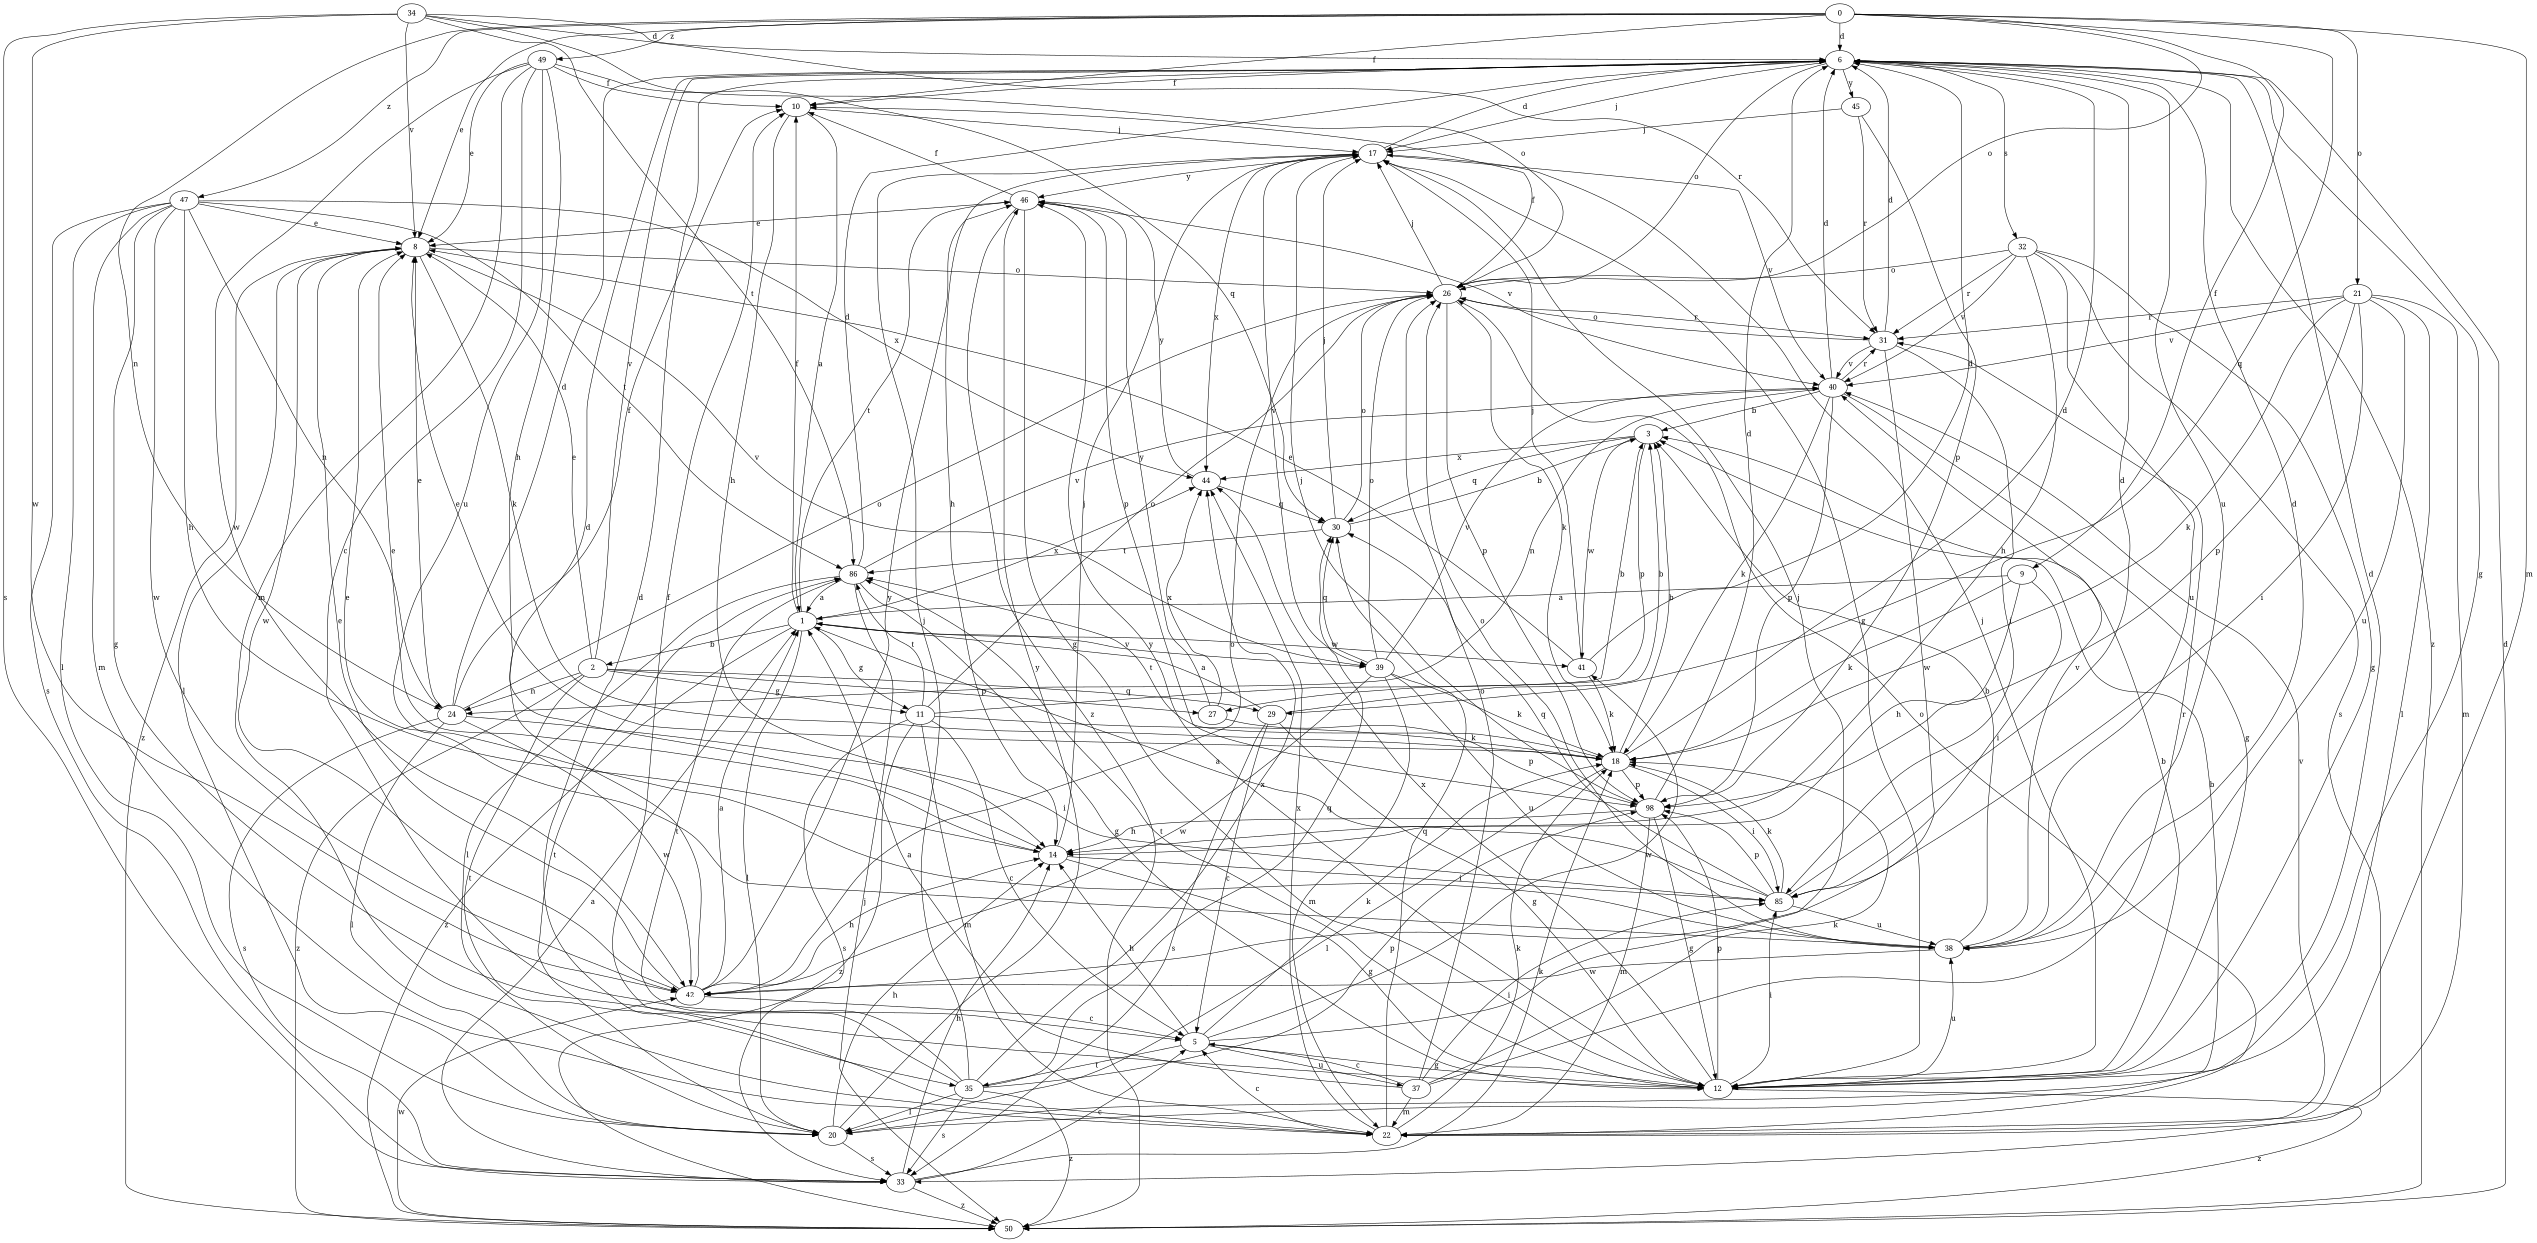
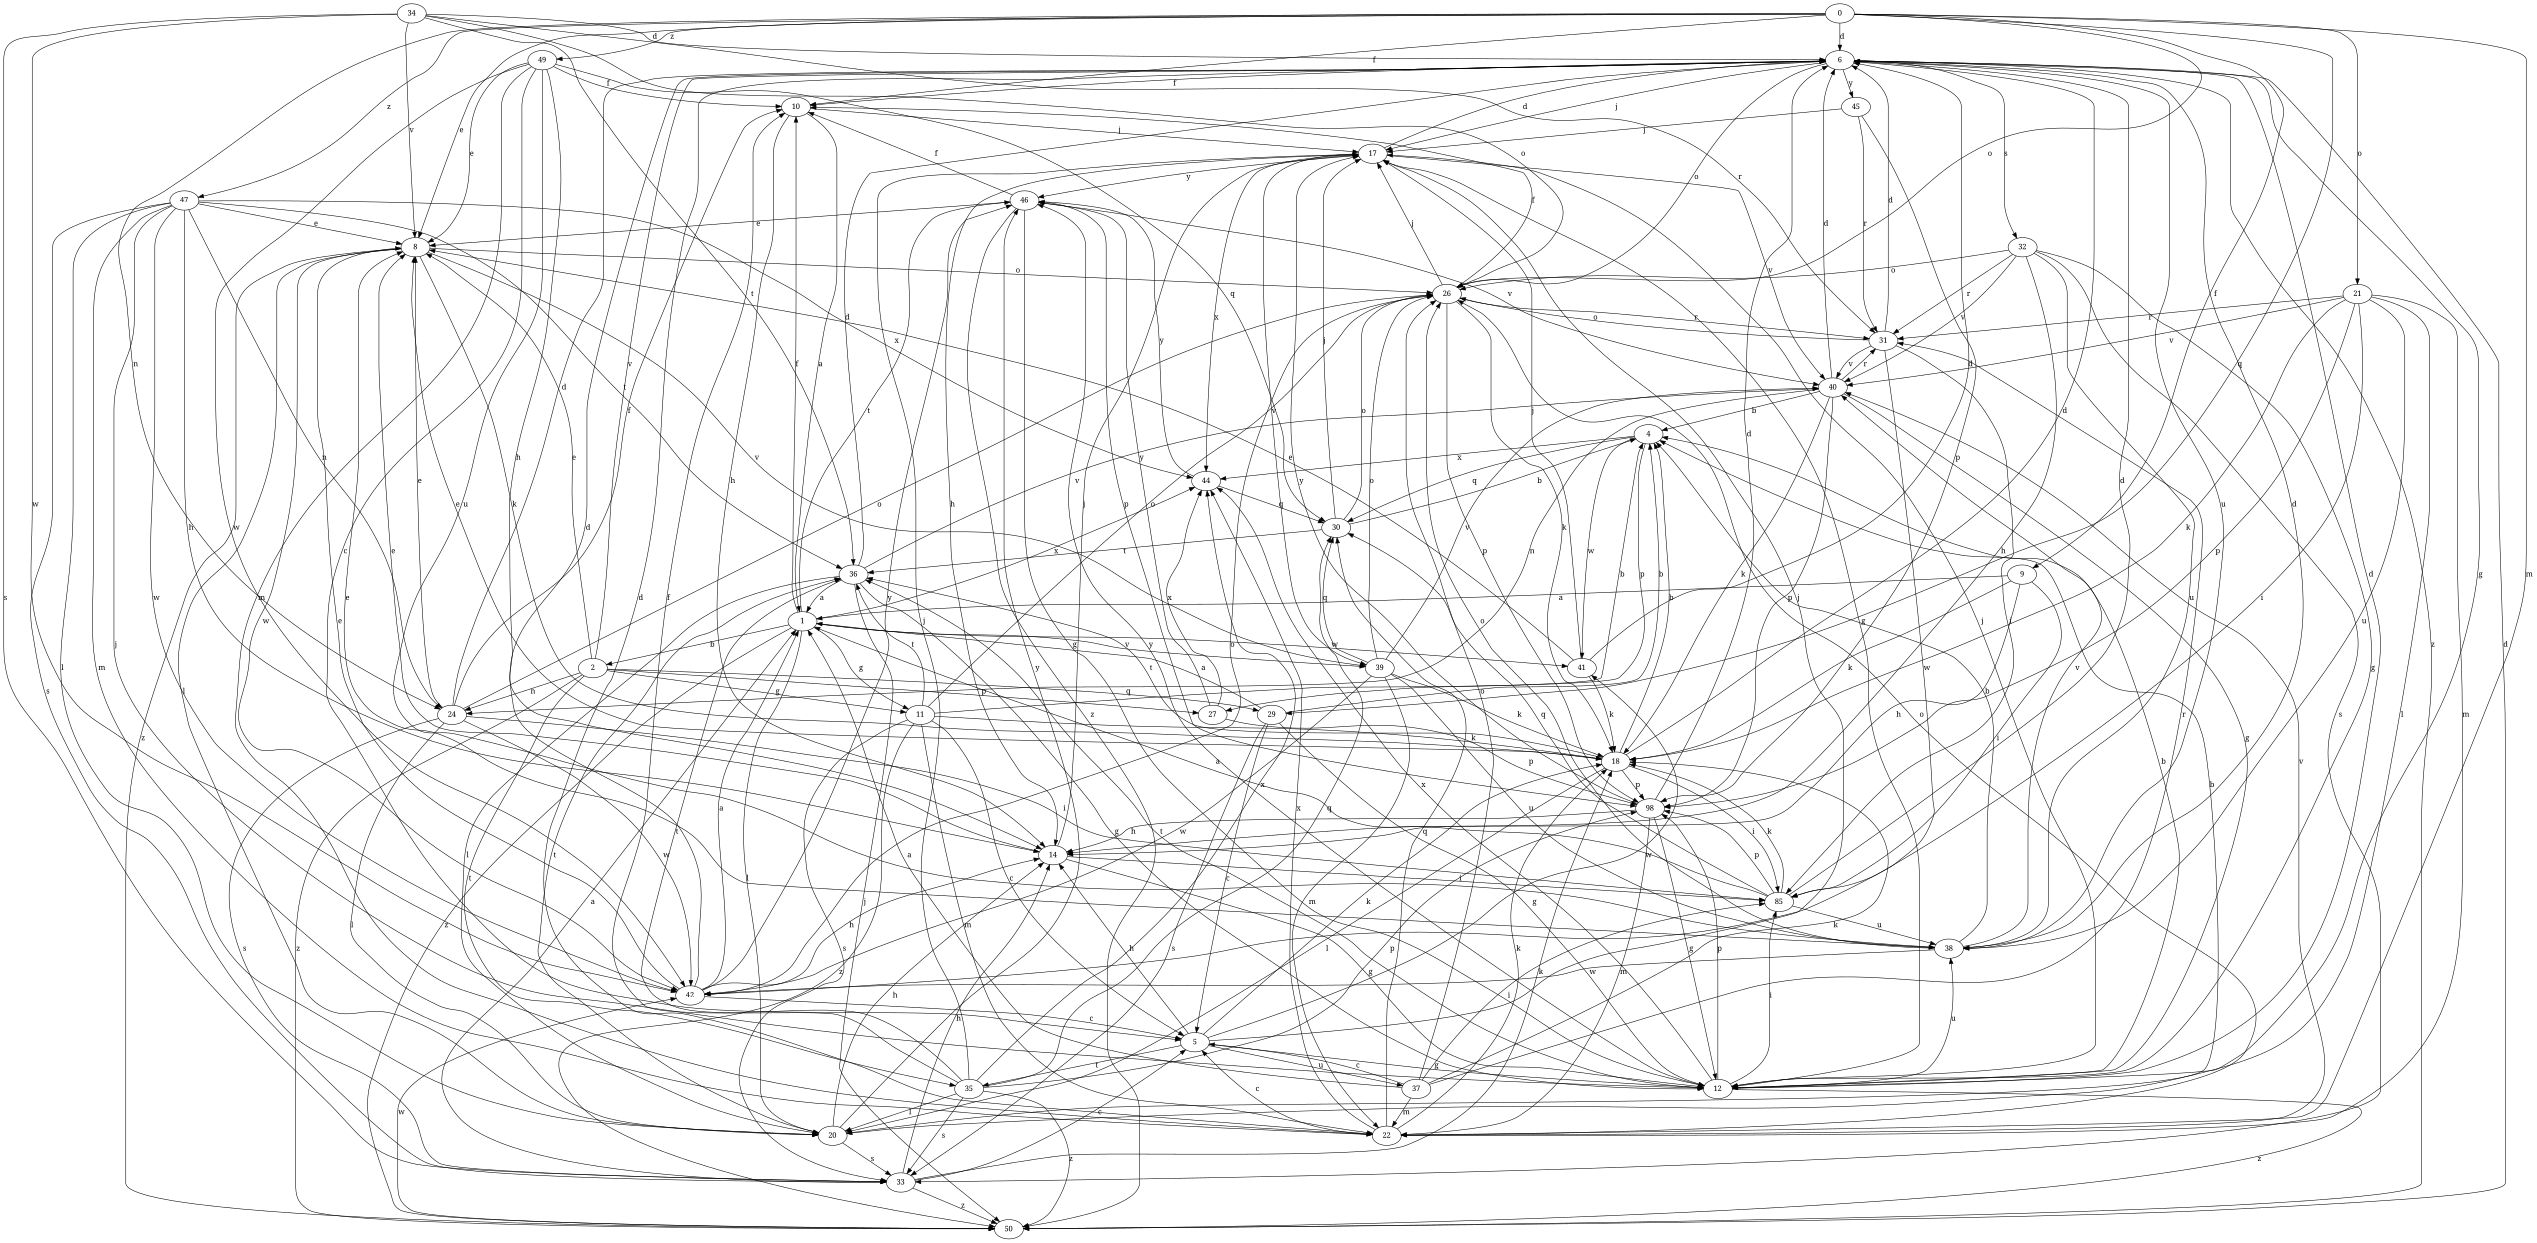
(1649, 434) -> (1649, 434)
(1302, 481) -> (1302, 481)
(854, 575) -> (854, 575)
(116, 645) -> (116, 645)
